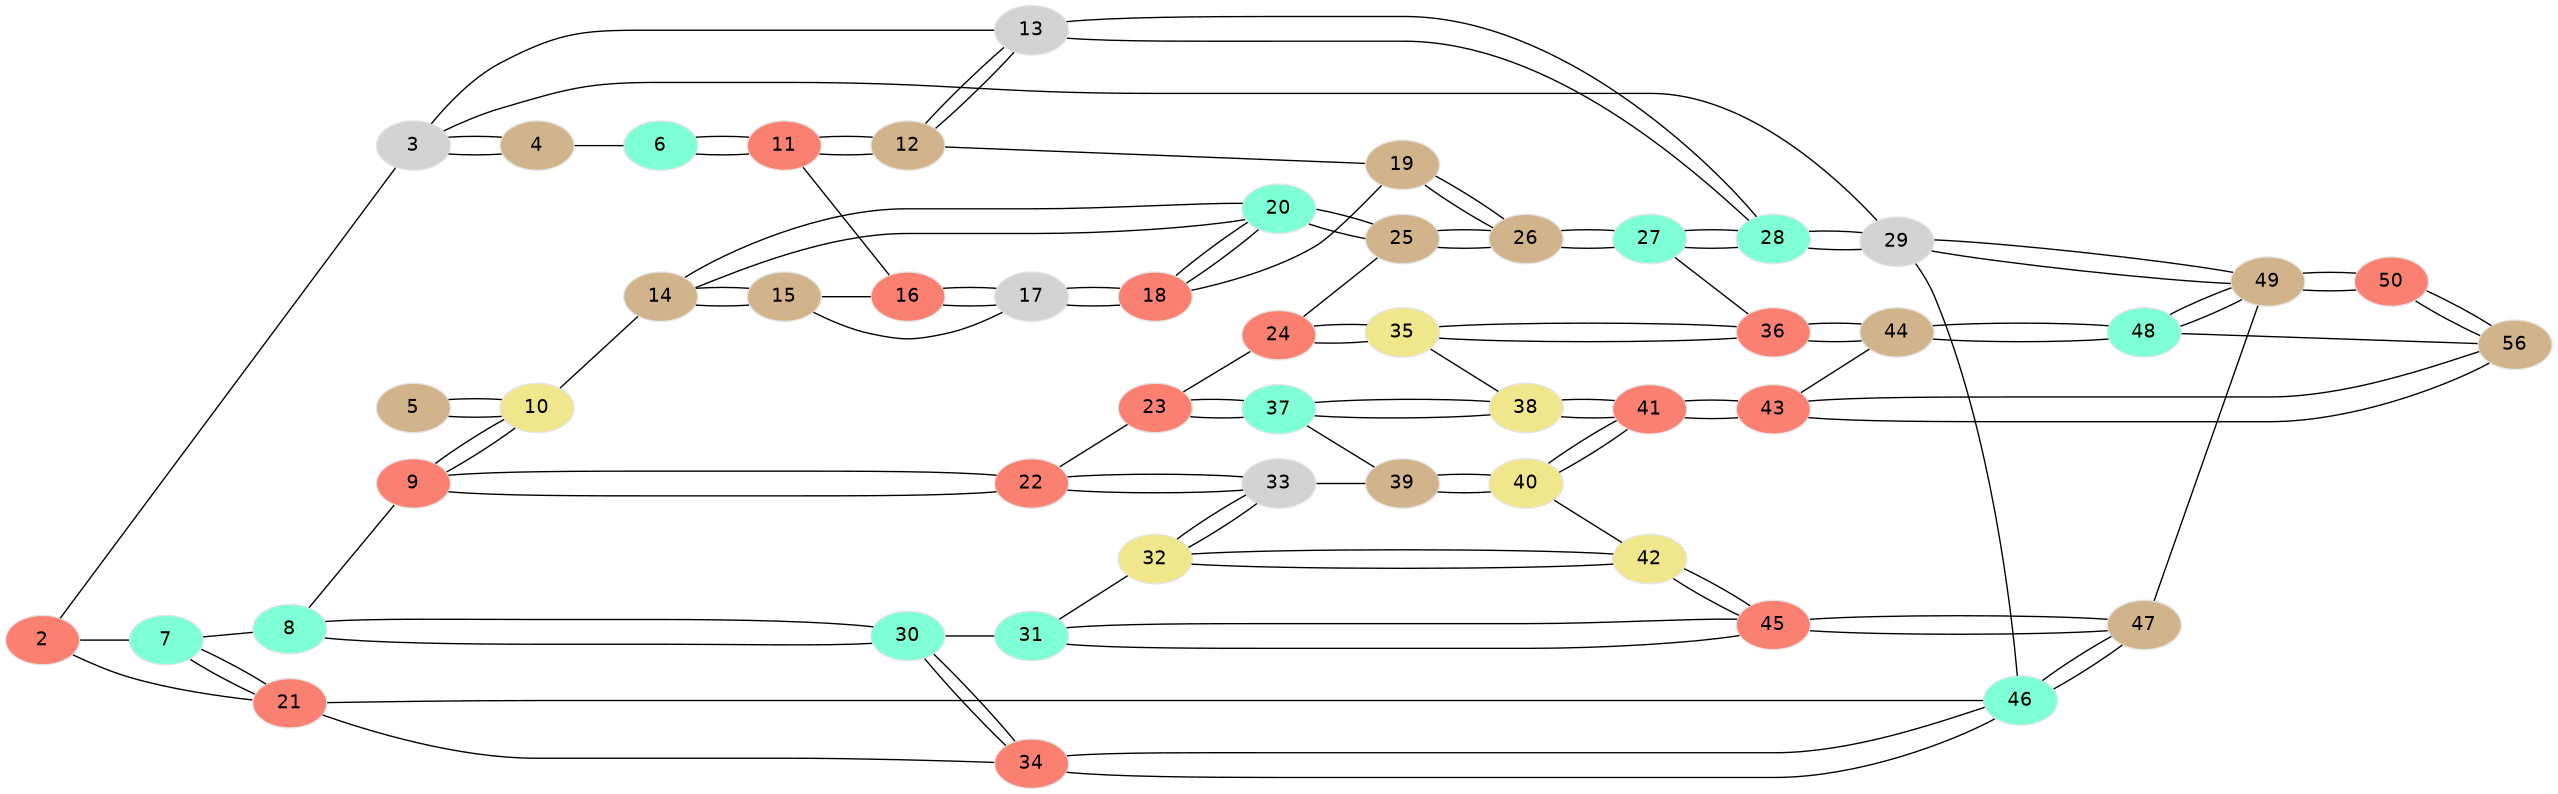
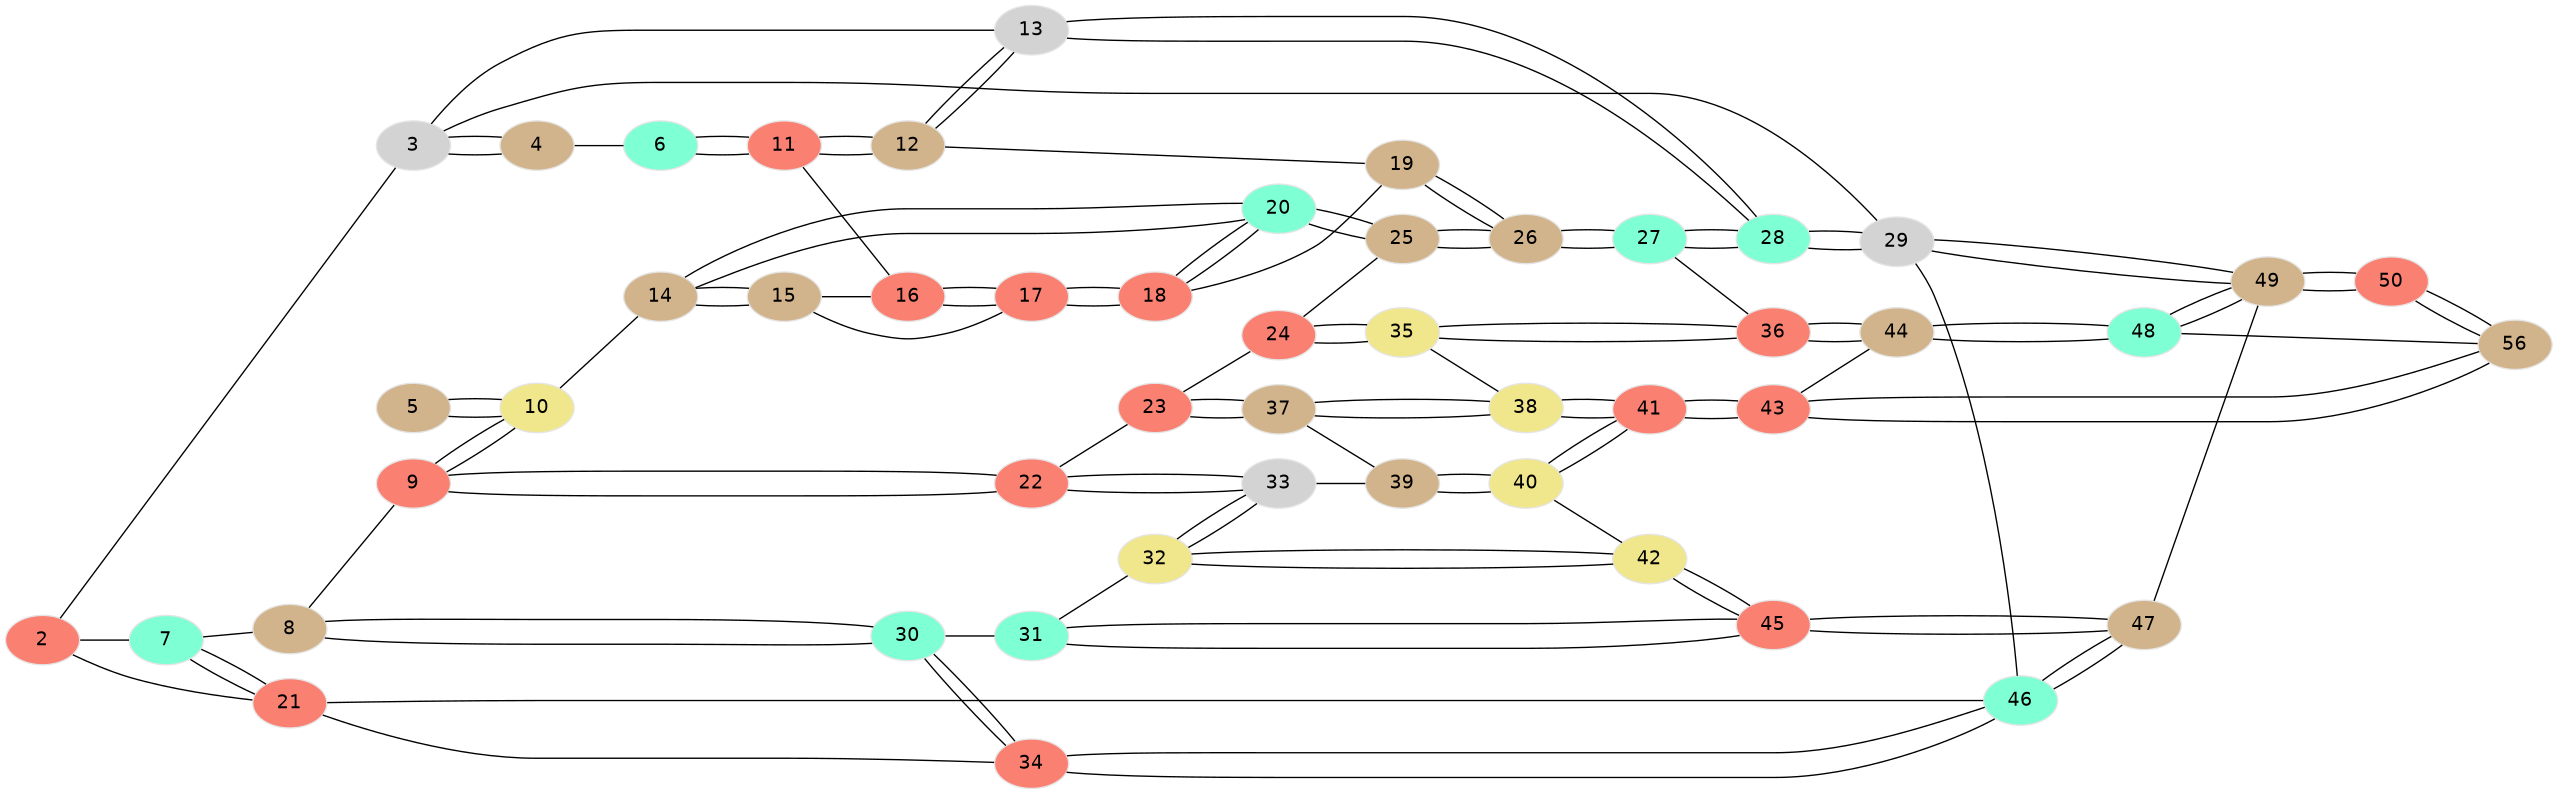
(1032, 297) -> (1032, 297)
(1279, 409) -> (1279, 409)
(290, 629) -> (290, 629)
